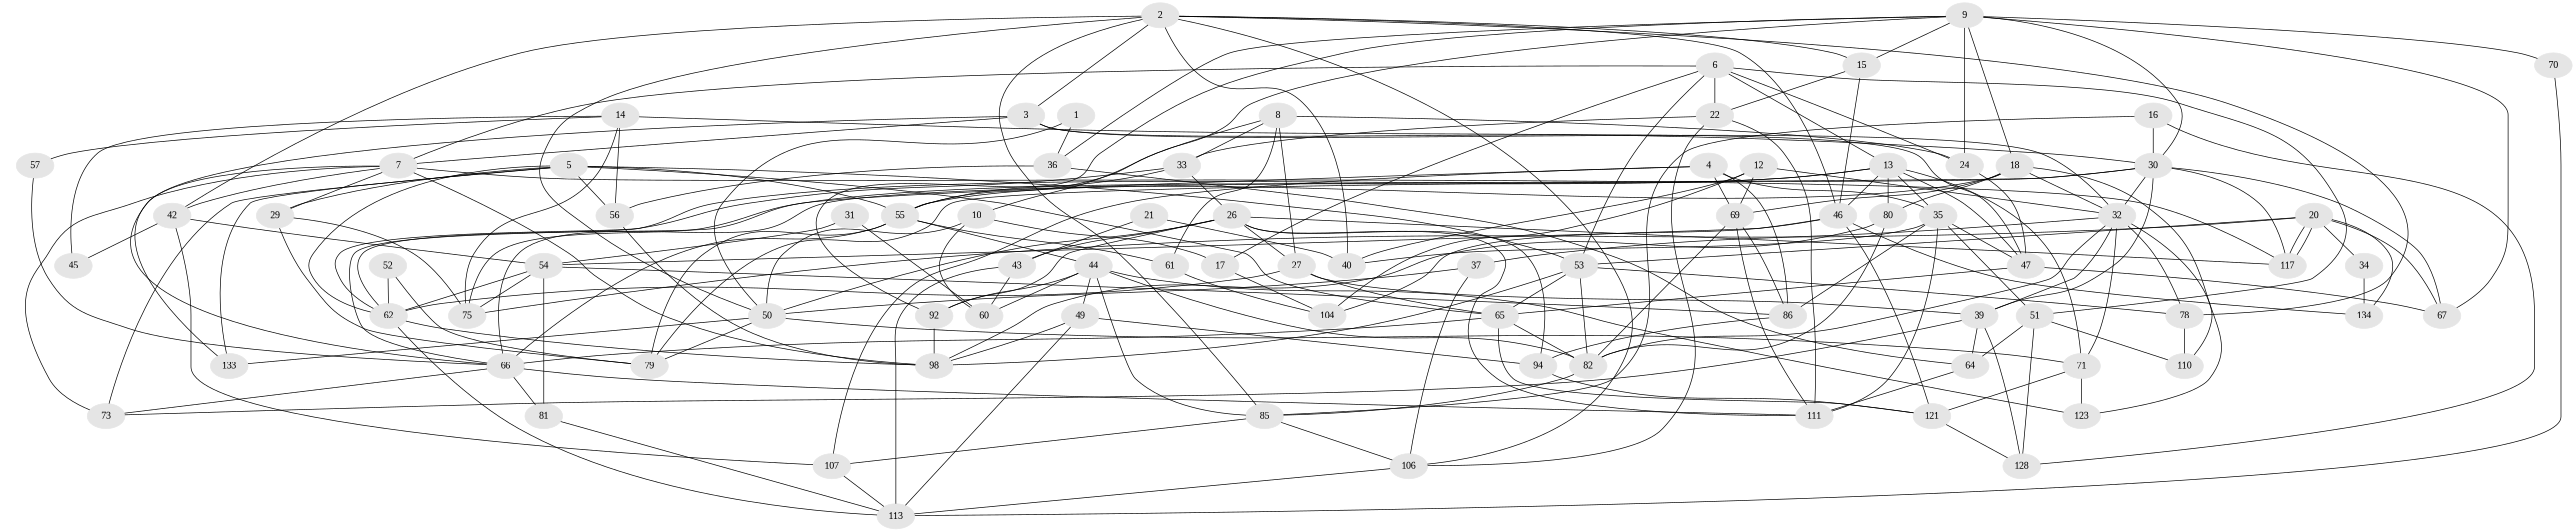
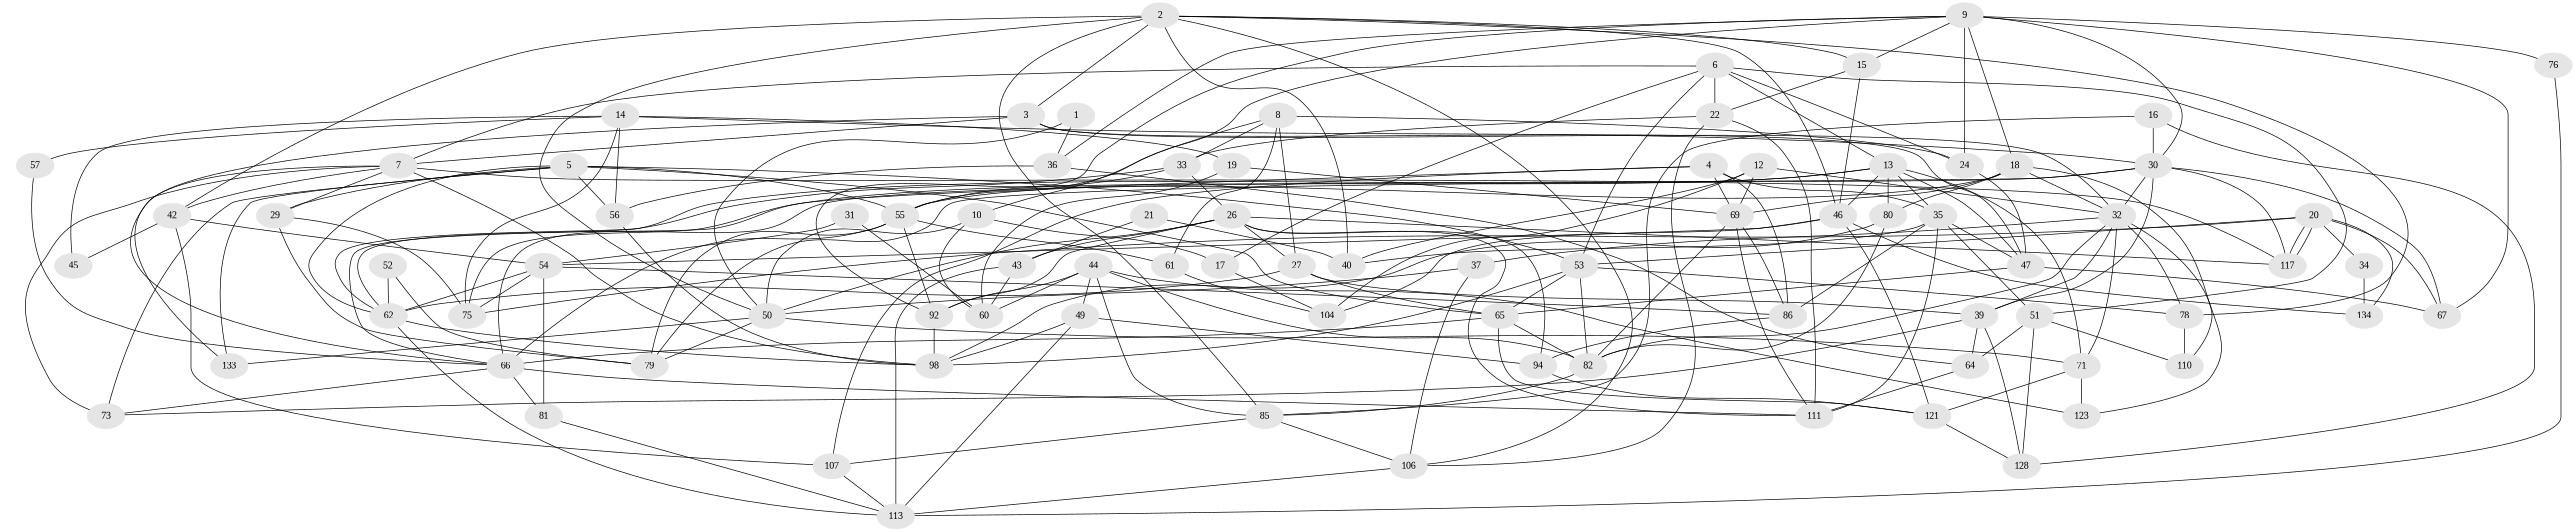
(2553, 65) -> (2553, 65)
none -> (1232, 166)
(997, 241) -> (920, 275)
